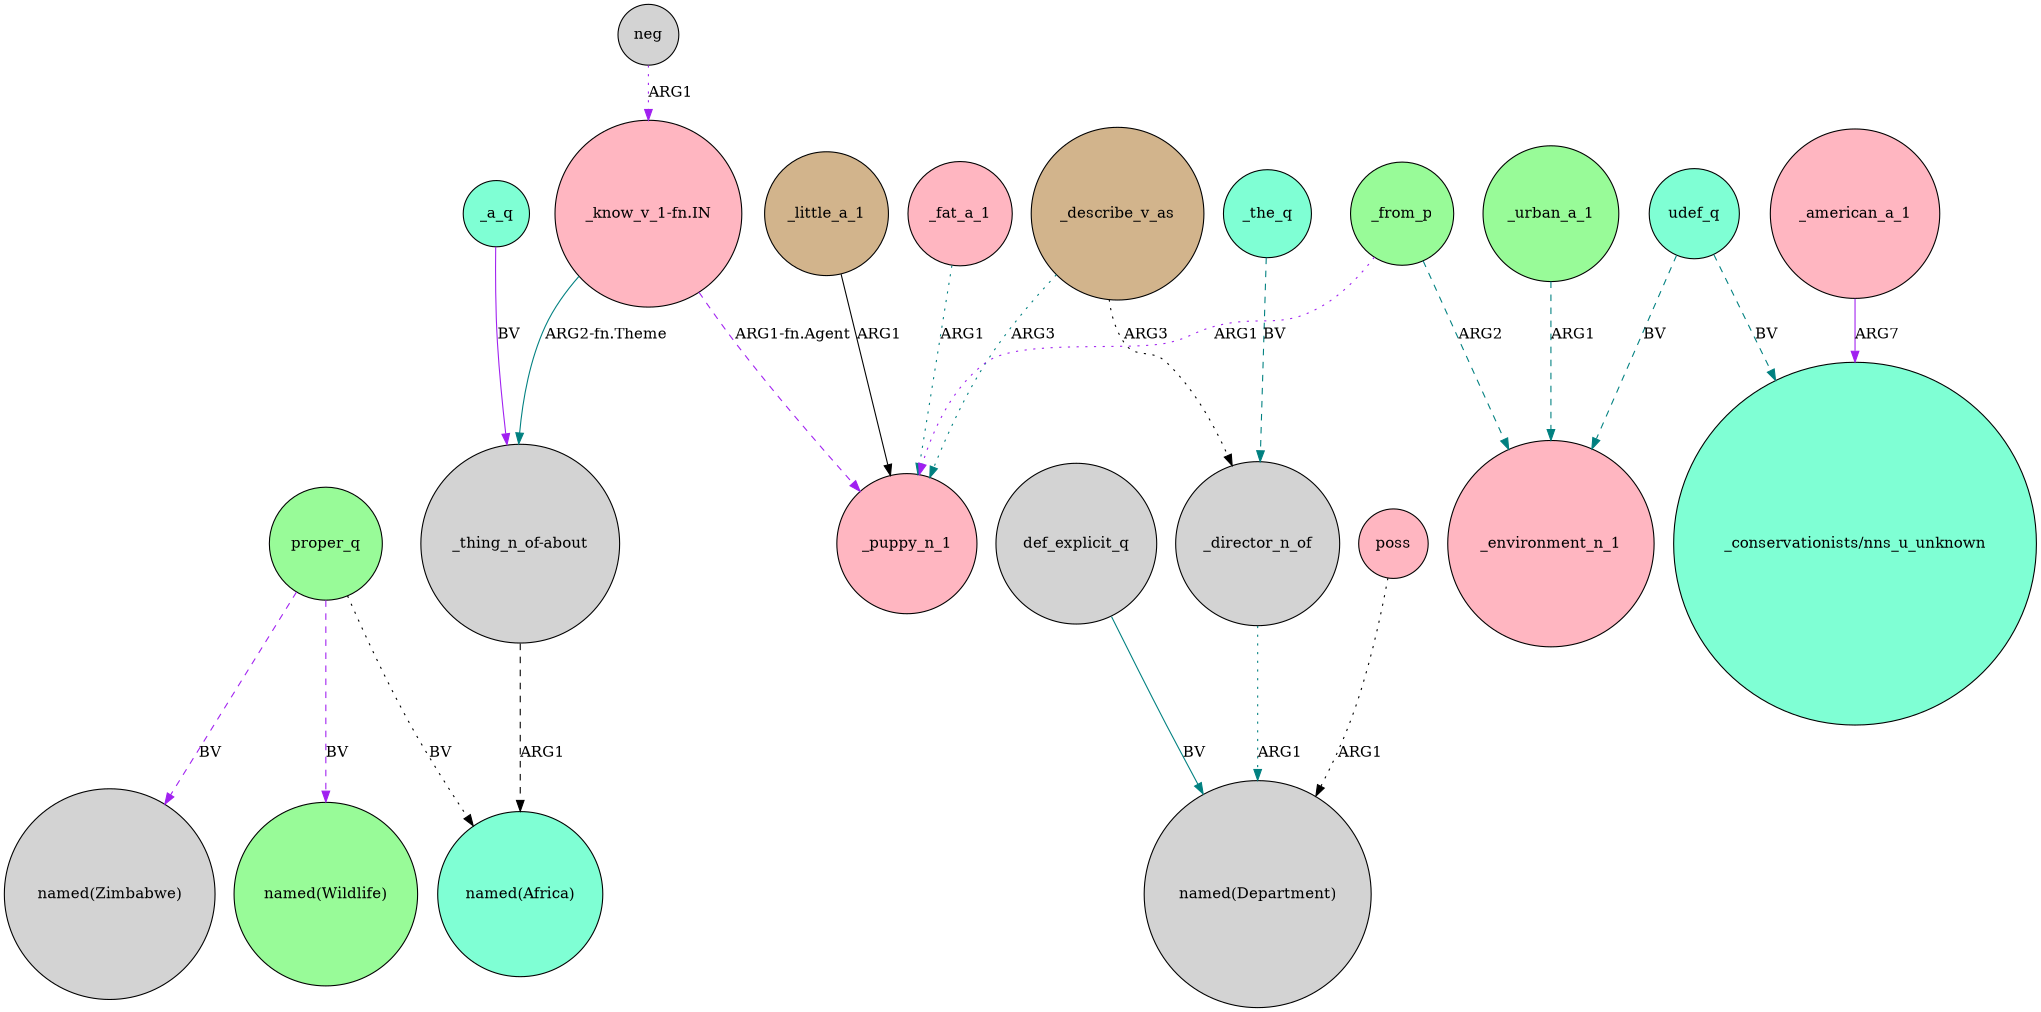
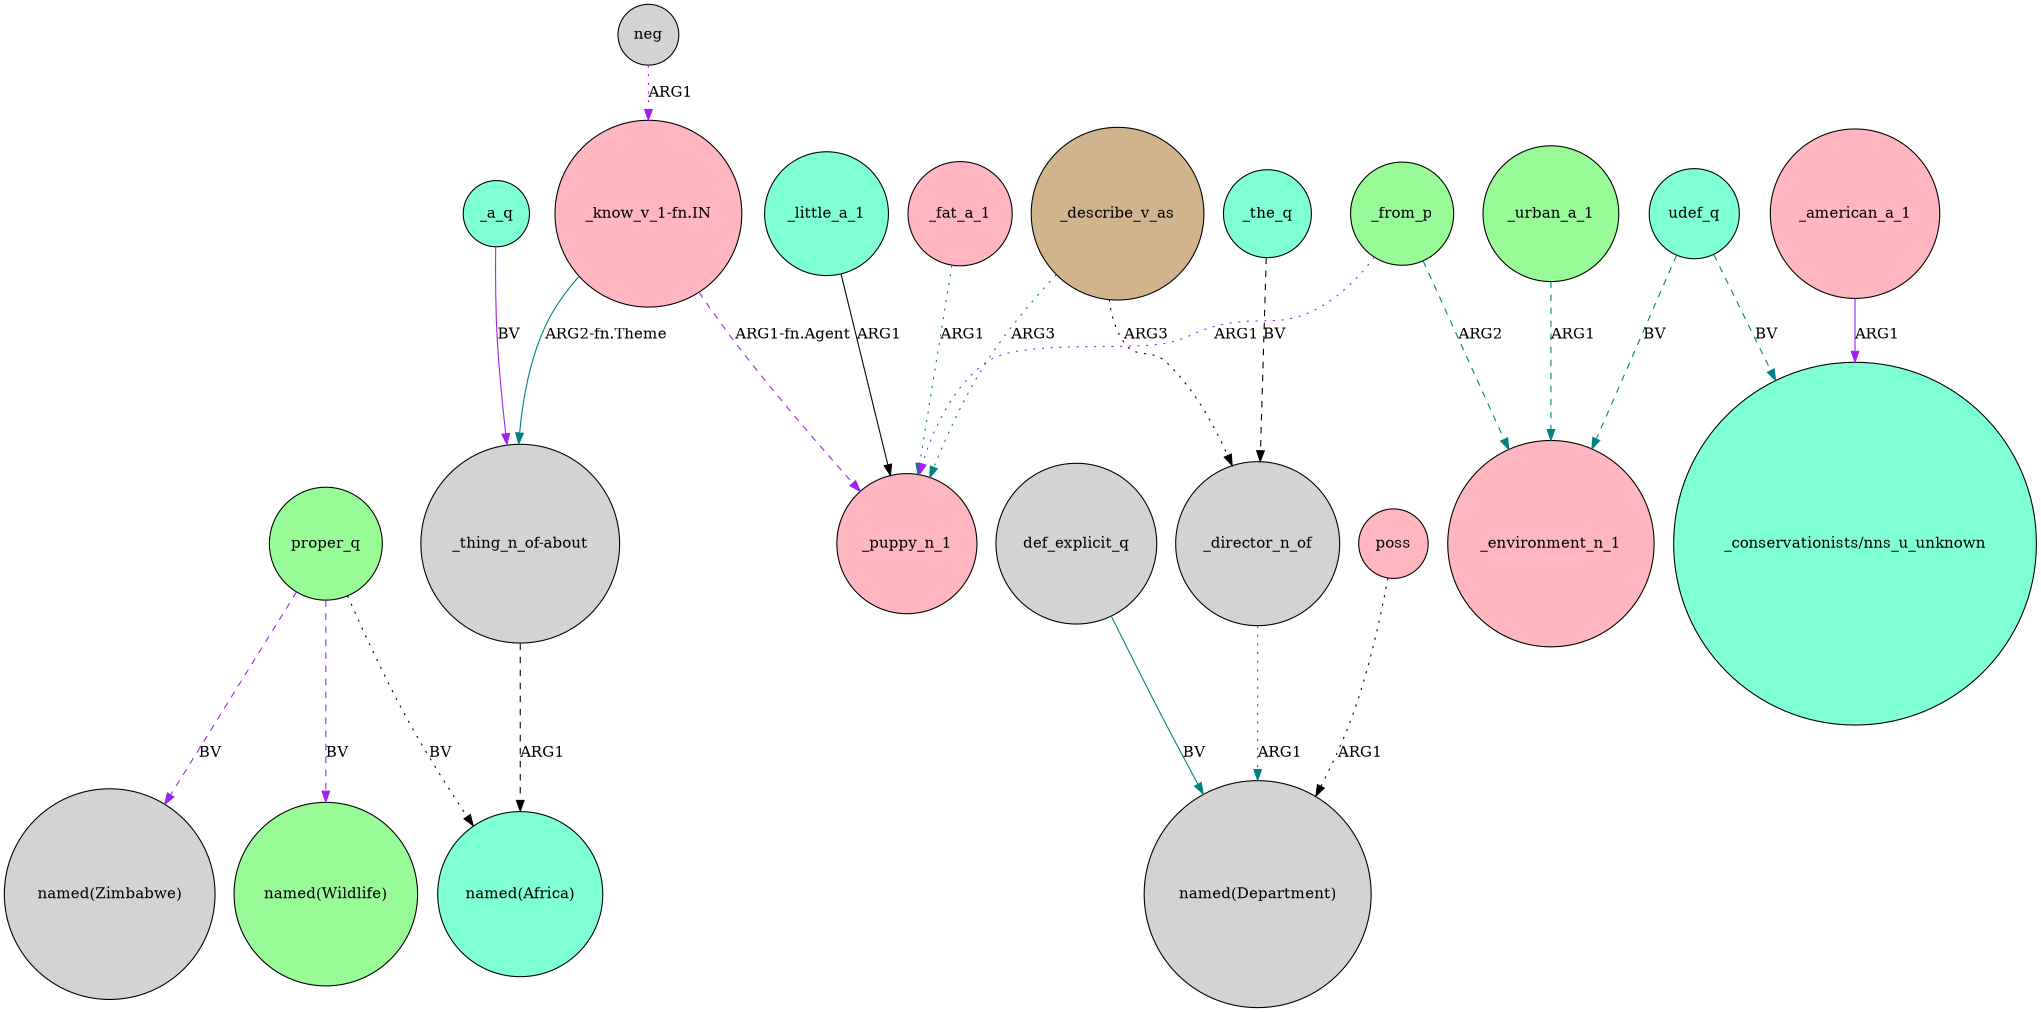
(827, 214) -> (827, 214)
(1877, 335) -> (1877, 335)
(1263, 354) -> (1263, 354)
